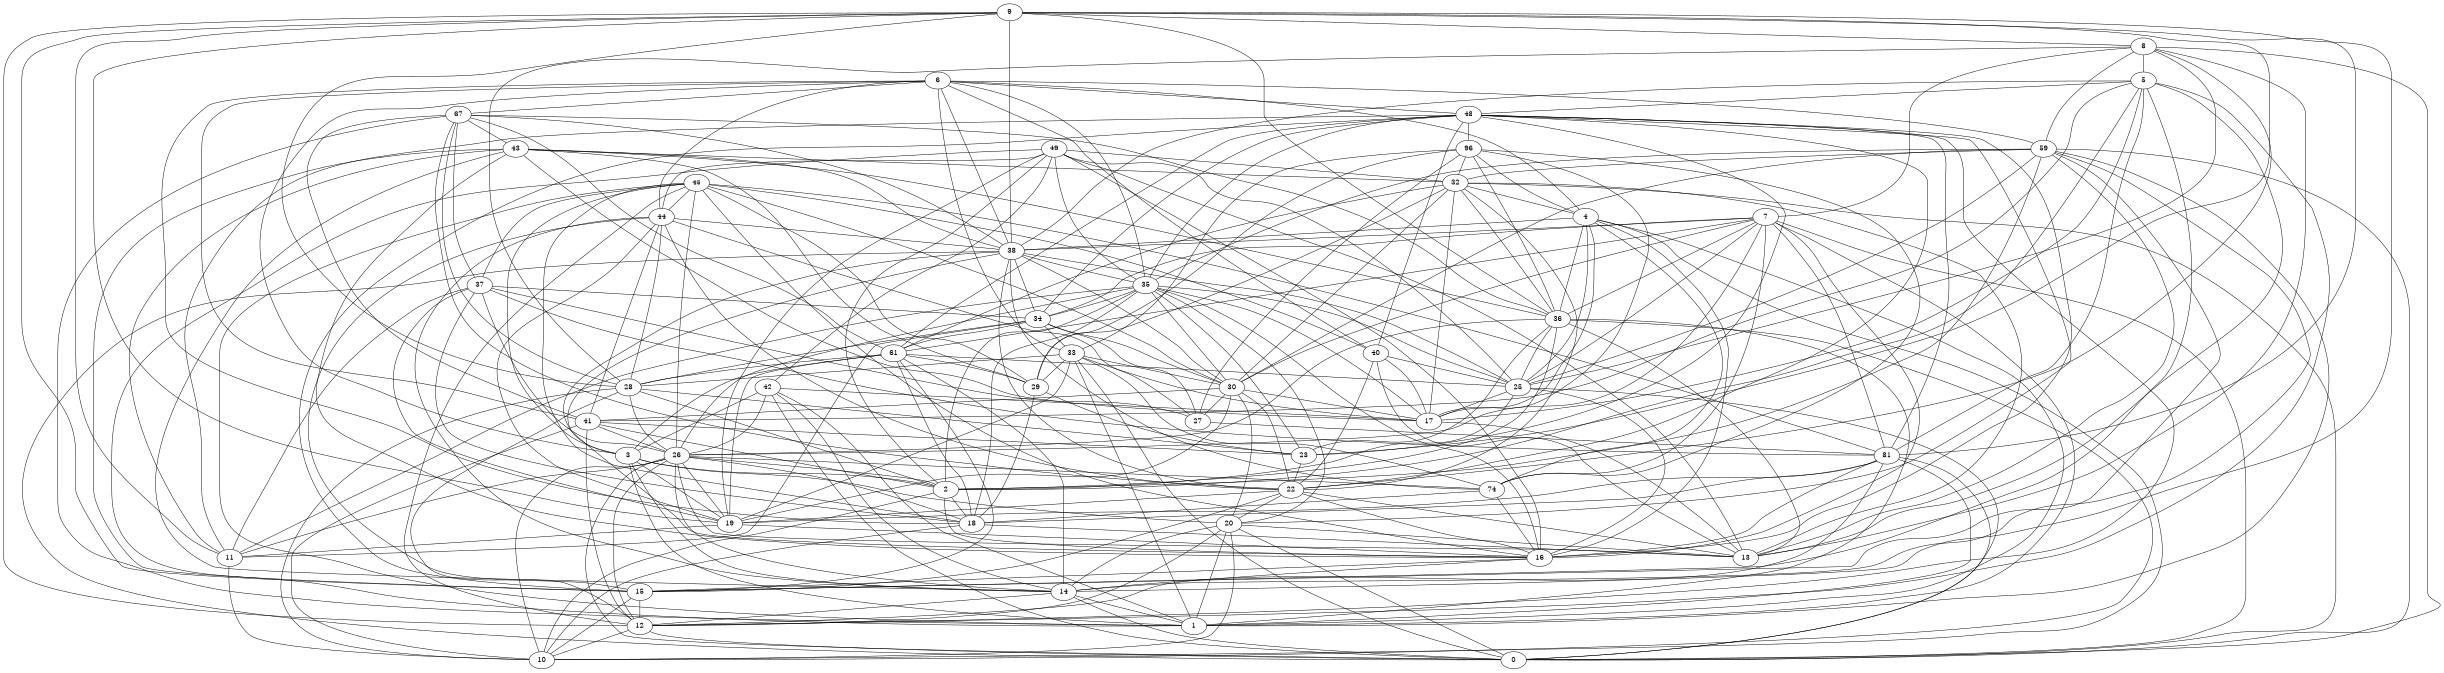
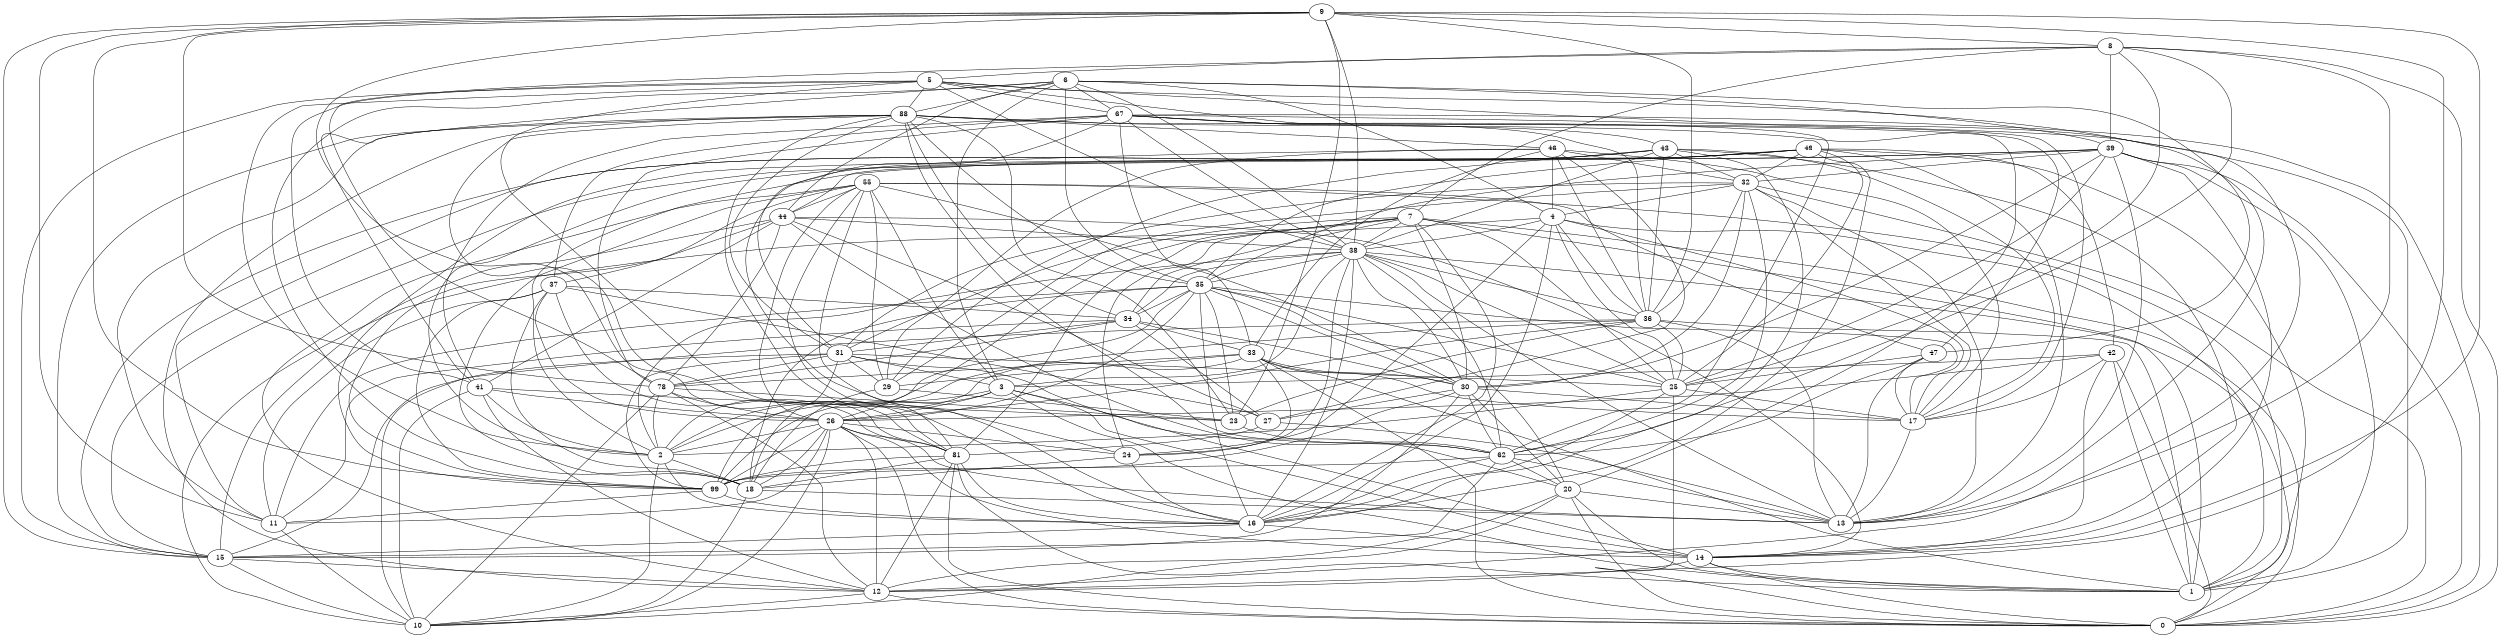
none -> (1021, 97)
(1469, 115) -> (904, 115)
none -> (2117, 135)
(1469, 149) -> (1552, 149)
(2044, 149) -> (2110, 149)
(697, 183) -> (867, 183)
(966, 230) -> (1162, 253)
(1666, 266) -> (1494, 284)
none -> (947, 295)
(894, 353) -> (840, 353)
(1376, 353) -> (1934, 353)
(628, 387) -> (662, 387)
none -> (1581, 389)
(910, 404) -> (871, 553)
none -> (918, 409)
none -> (1489, 443)
(1291, 490) -> (1502, 456)
(1492, 490) -> (1127, 456)
(730, 524) -> (715, 490)
(1163, 539) -> none
